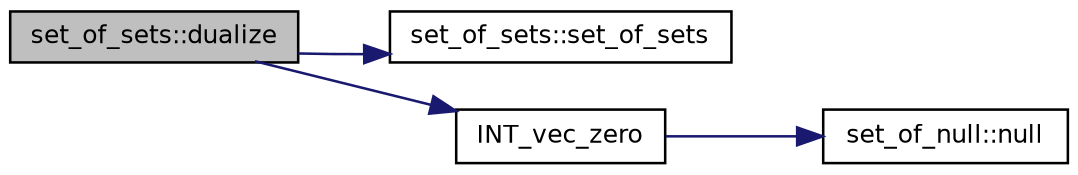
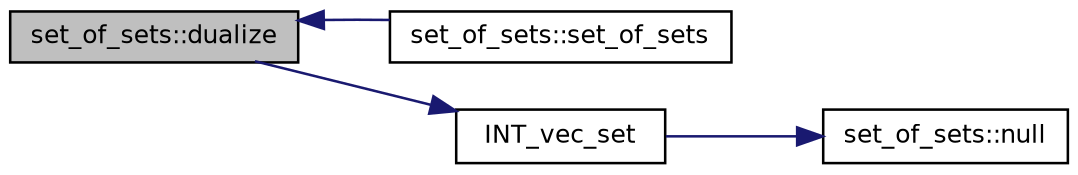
(331, 54) -> (357, 20)
(561, 136) -> (561, 136)
(946, 136) -> (946, 136)
